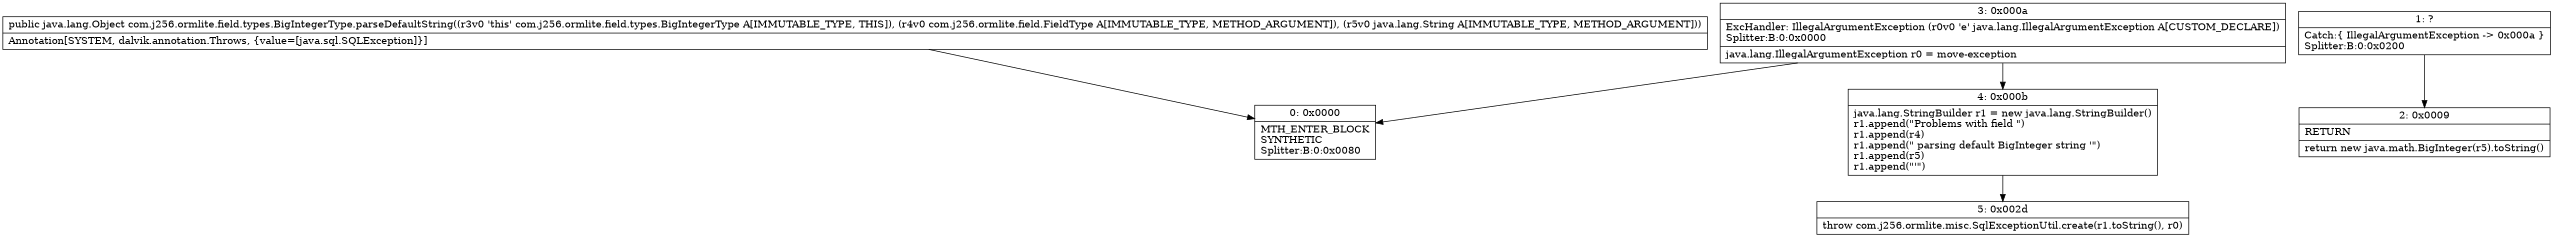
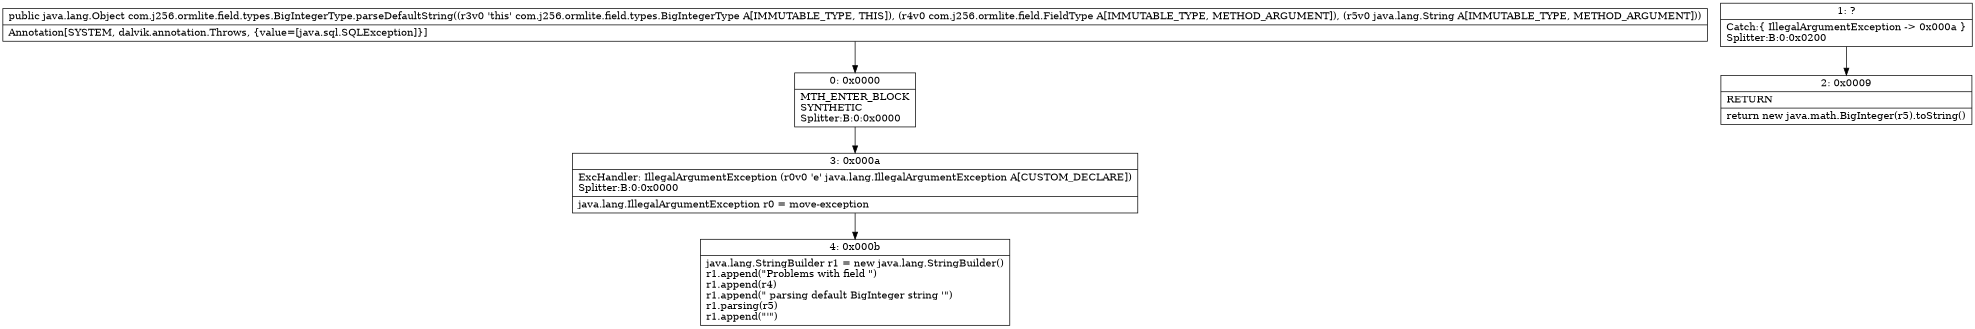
(1590, 92) -> (855, 136)
(1311, 151) -> (851, 118)
(1889, 156) -> (742, 306)
(2003, 218) -> none
